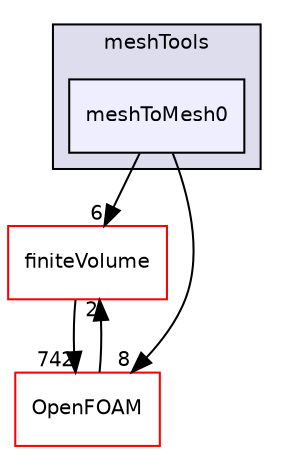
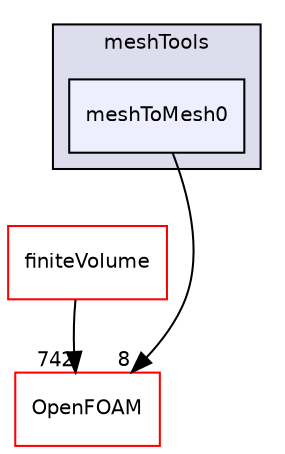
(126, 182) -> none
(101, 346) -> none
